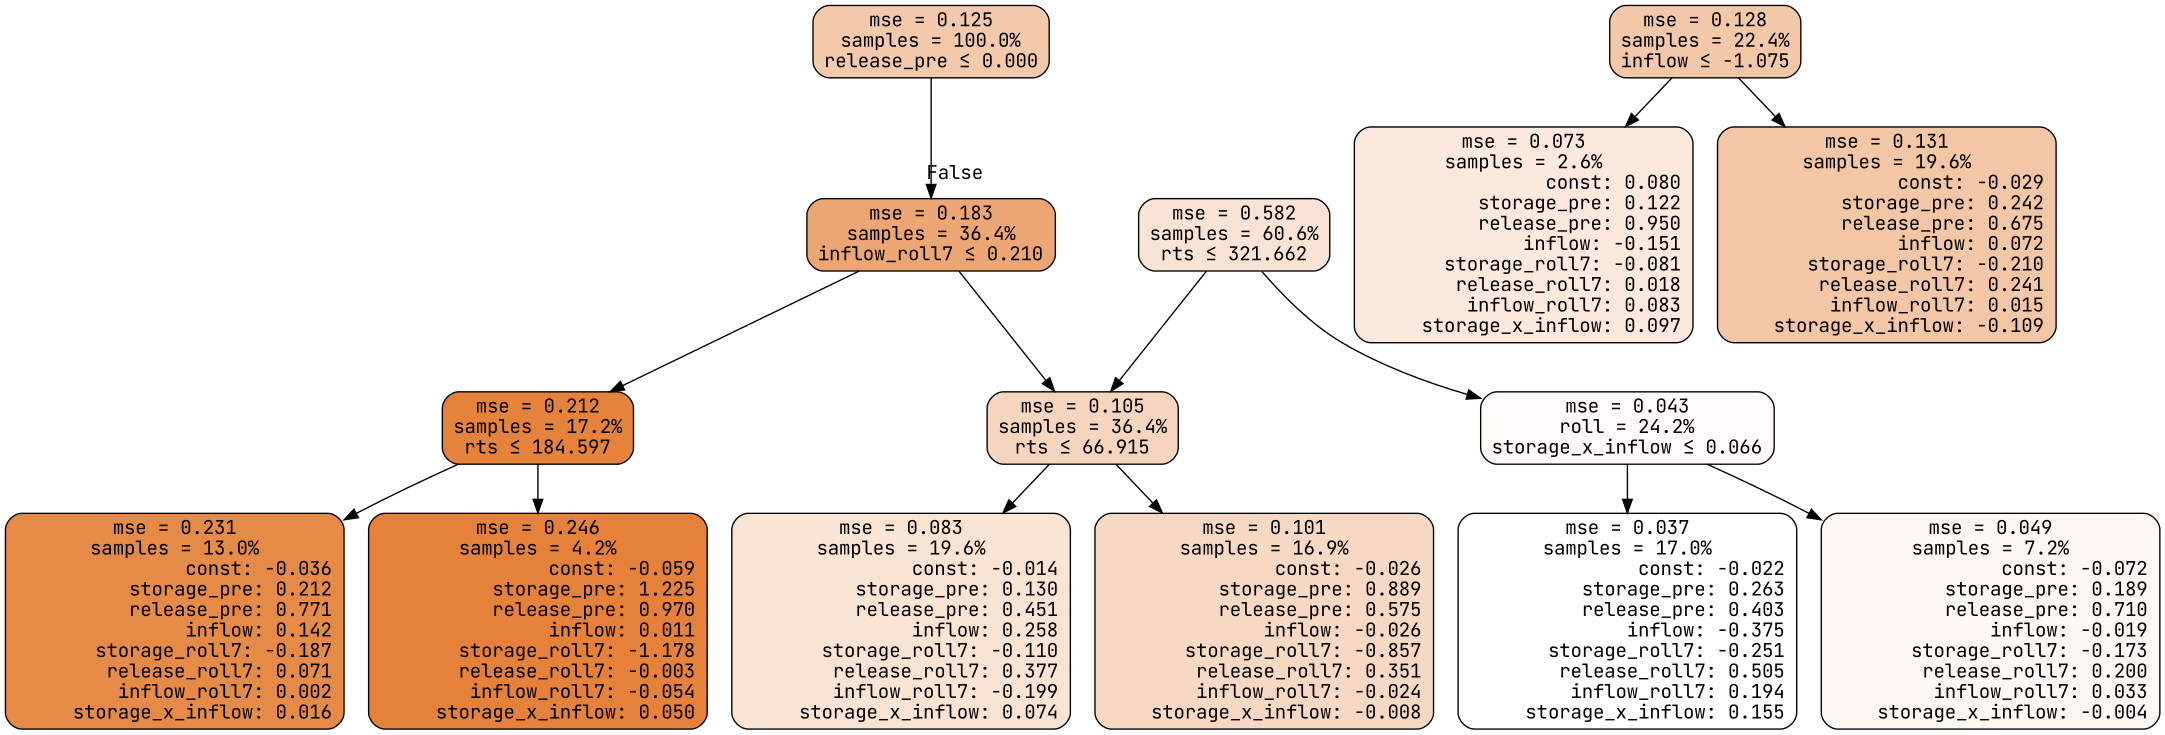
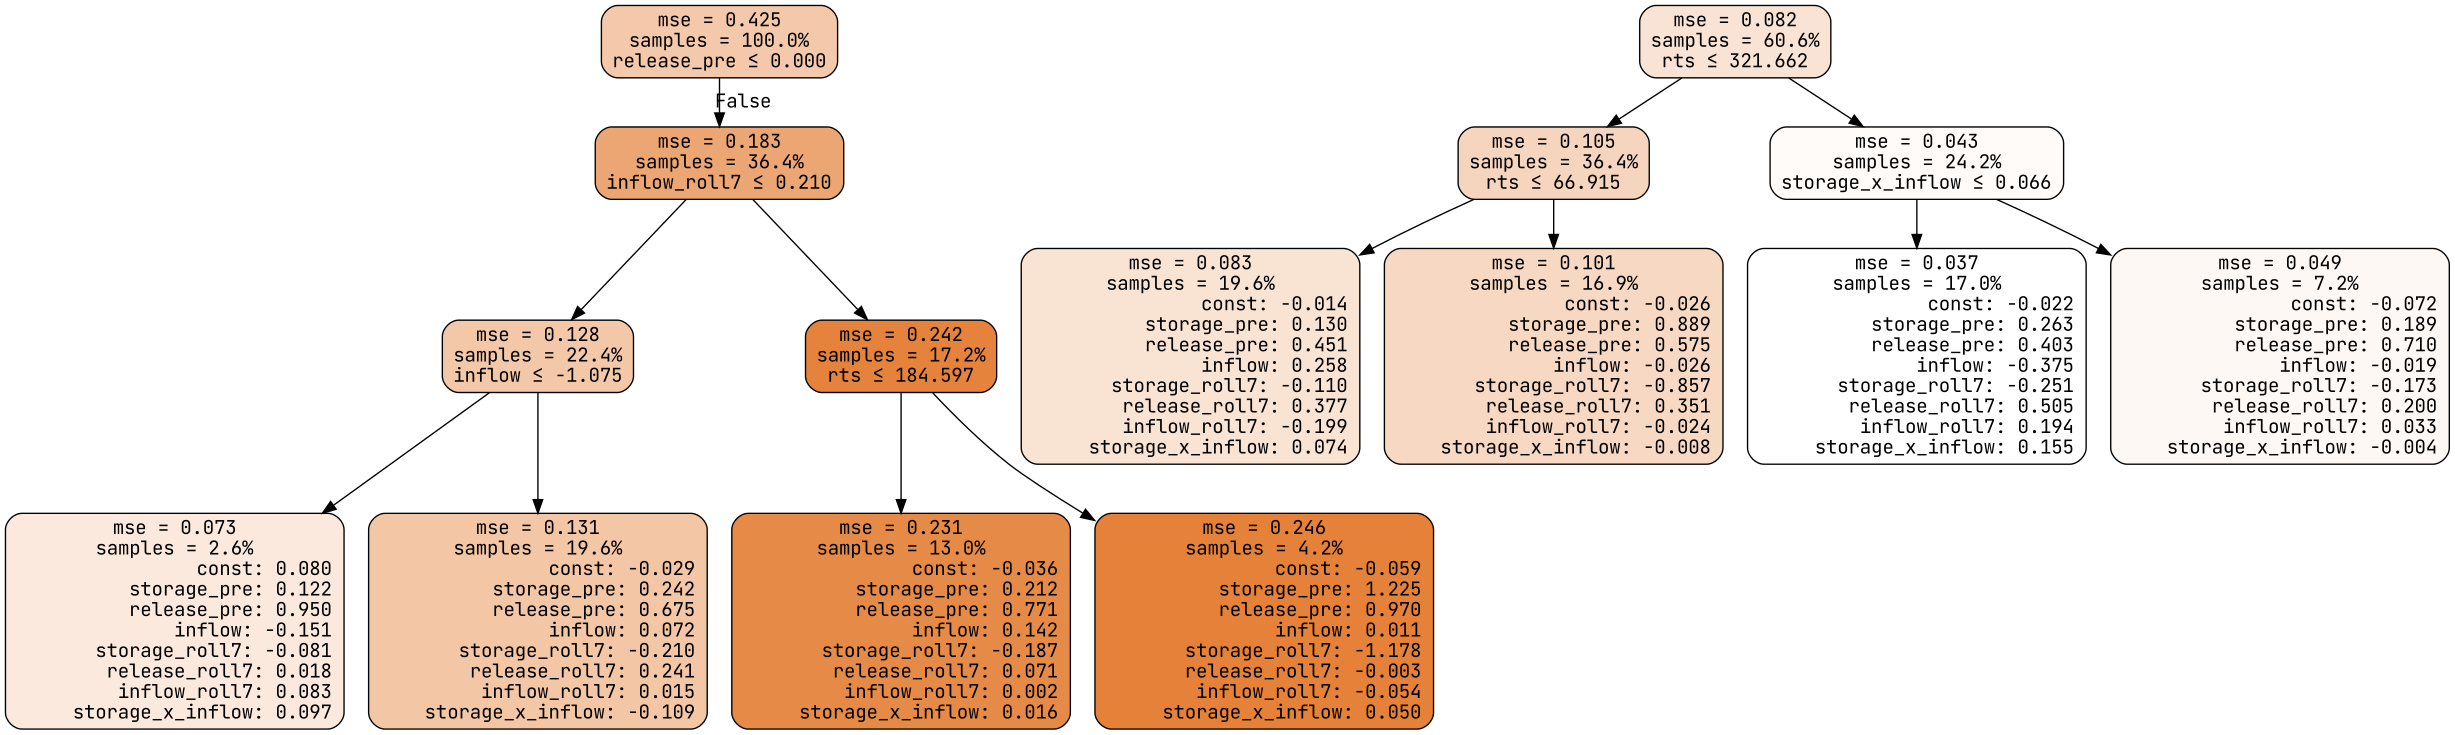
(931, 42) -> (720, 42)
(1234, 235) -> (1735, 42)
(1002, 326) -> (634, 254)
(538, 428) -> (901, 356)
(1627, 428) -> (1917, 163)
